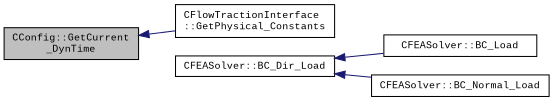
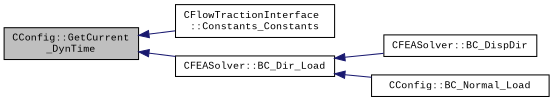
(255, 21) -> (255, 21)
(460, 46) -> (460, 46)
none -> (162, 55)
(460, 86) -> (460, 86)
